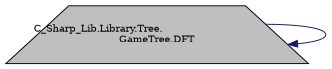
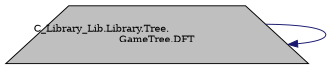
(157, 35) -> (157, 35)
